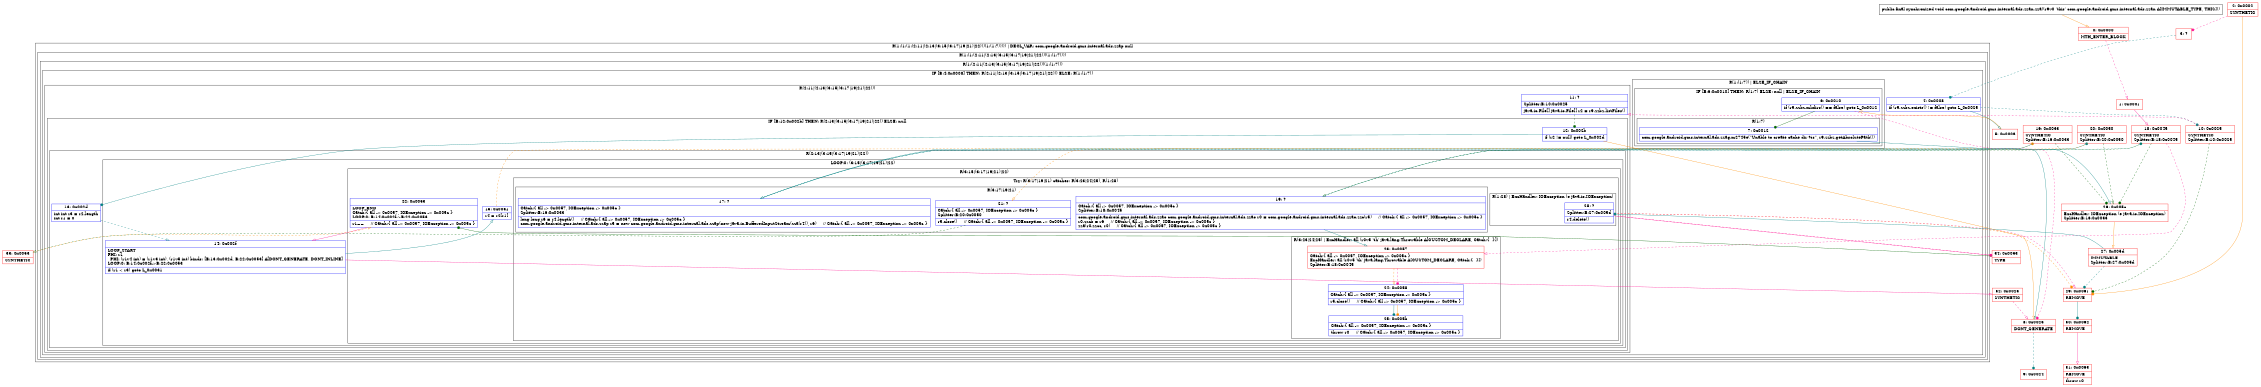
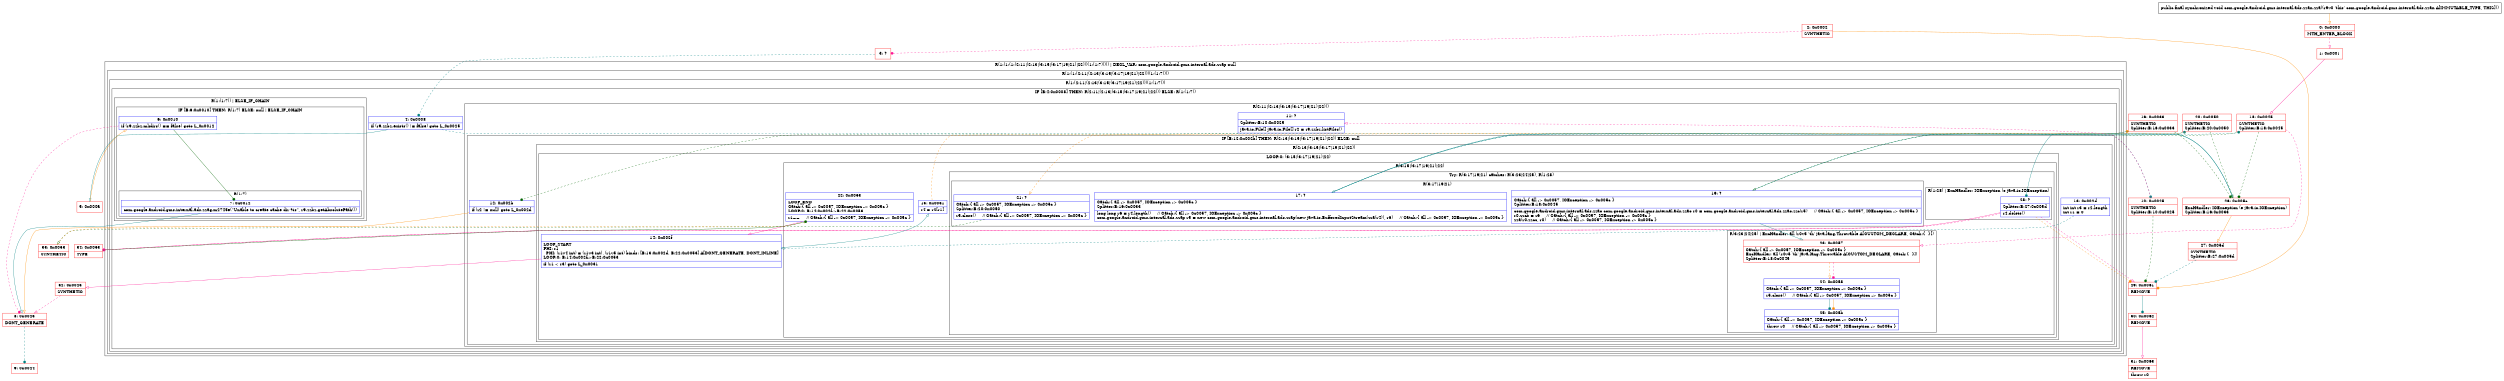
(819, 138) -> none
(1862, 223) -> (2126, 133)
(2104, 258) -> (2203, 252)
